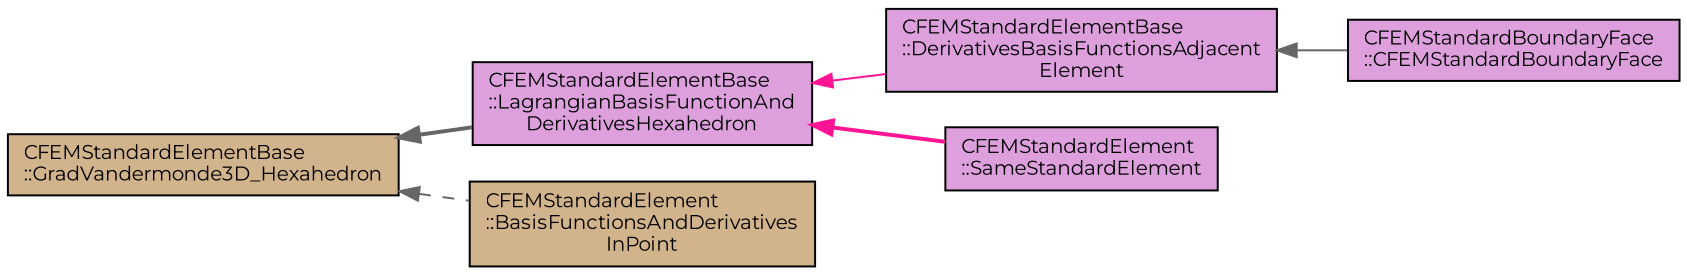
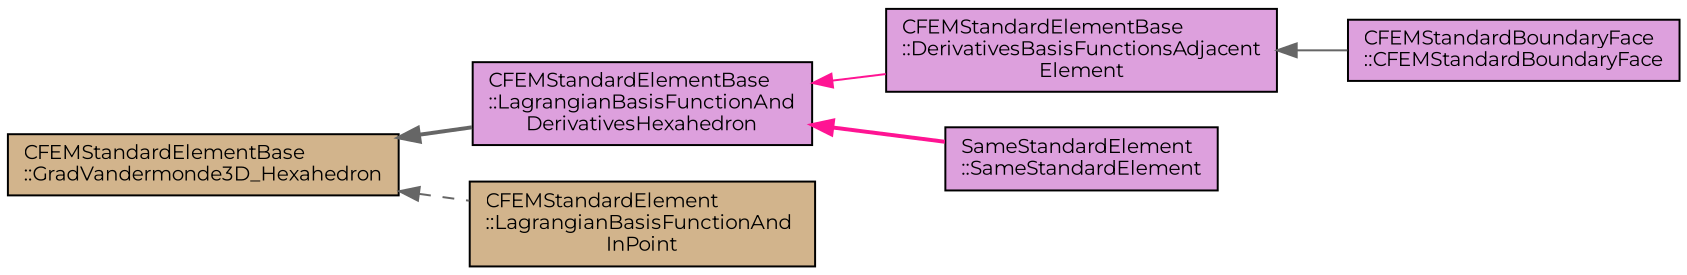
(1082, 159) -> (1082, 159)
(642, 224) -> (642, 224)
